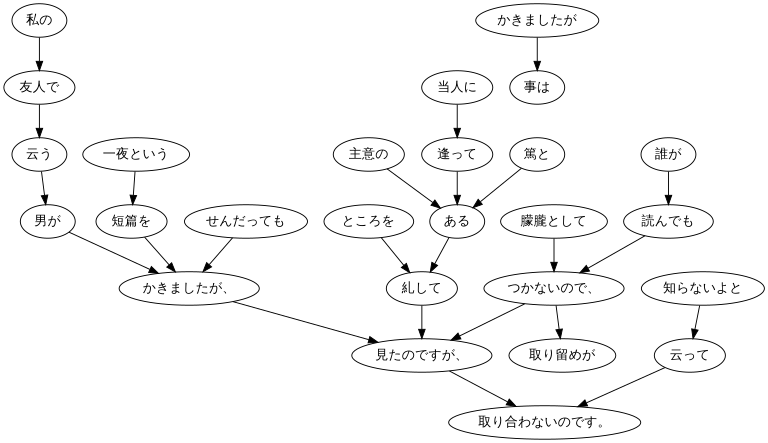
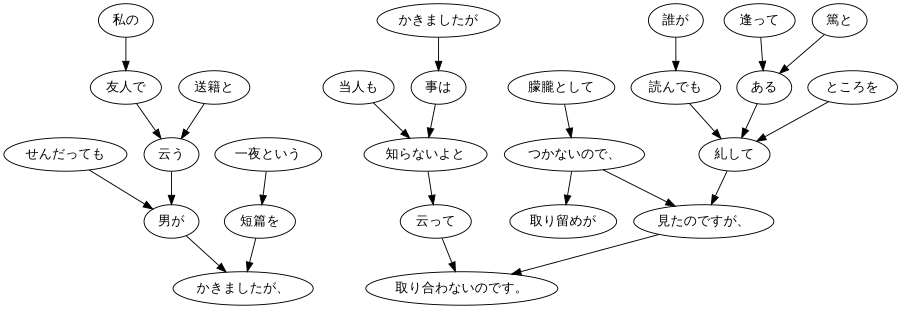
none -> (214, 87)
none -> (359, 87)
(457, 87) -> none
none -> (433, 116)
(369, 154) -> none
(221, 251) -> (117, 187)
(616, 252) -> (702, 117)
(301, 321) -> none
